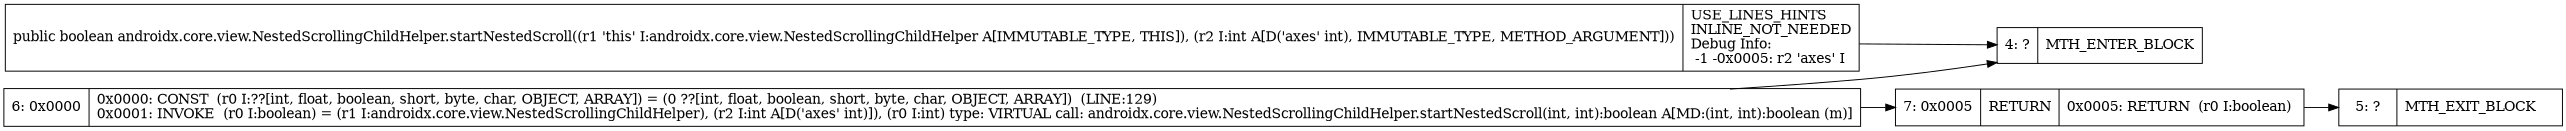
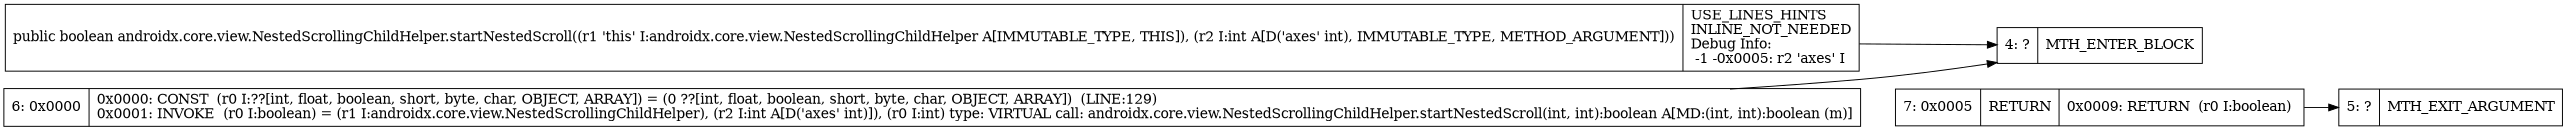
(1873, 107) -> none
(2182, 107) -> (2182, 107)
(2470, 107) -> (2471, 107)
